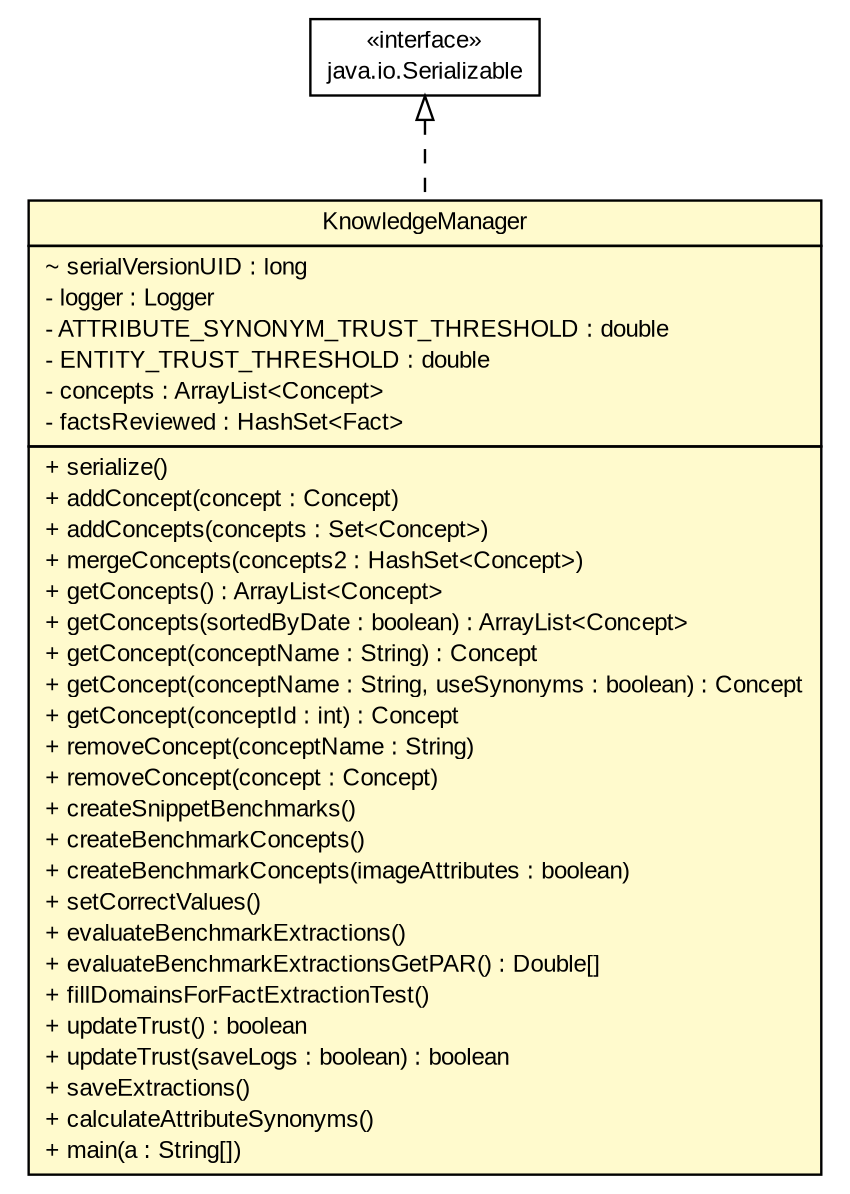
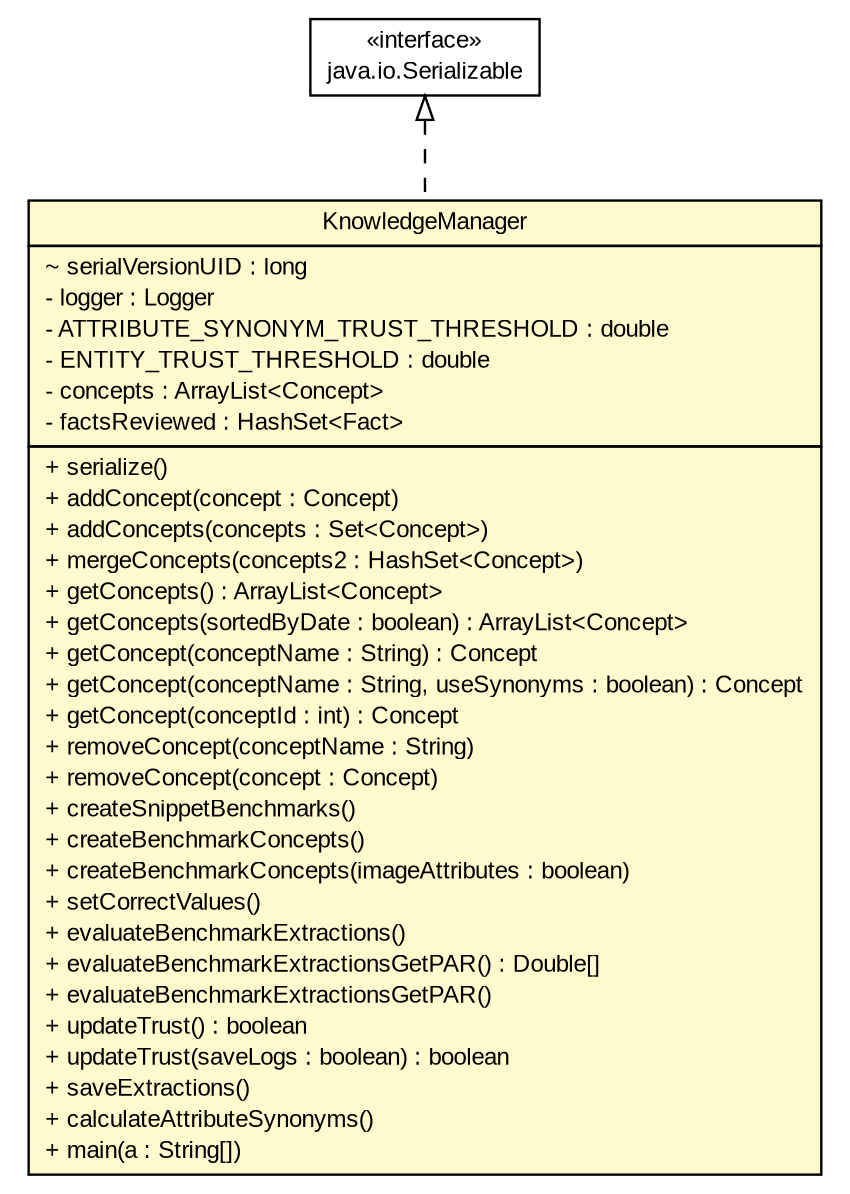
(238, 996) -> (269, 996)
